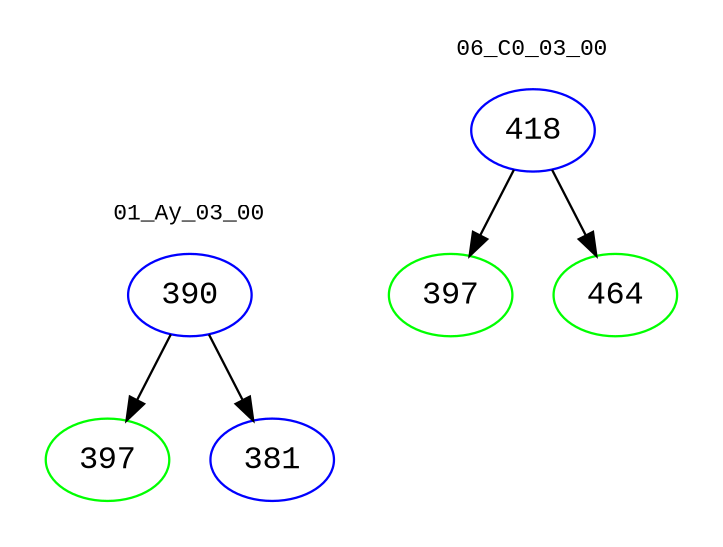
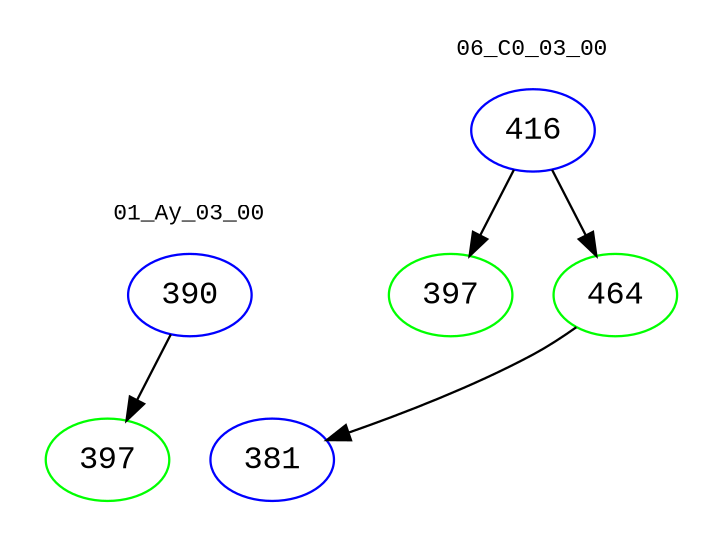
(533, 130) -> (533, 130)
(226, 367) -> (466, 387)
